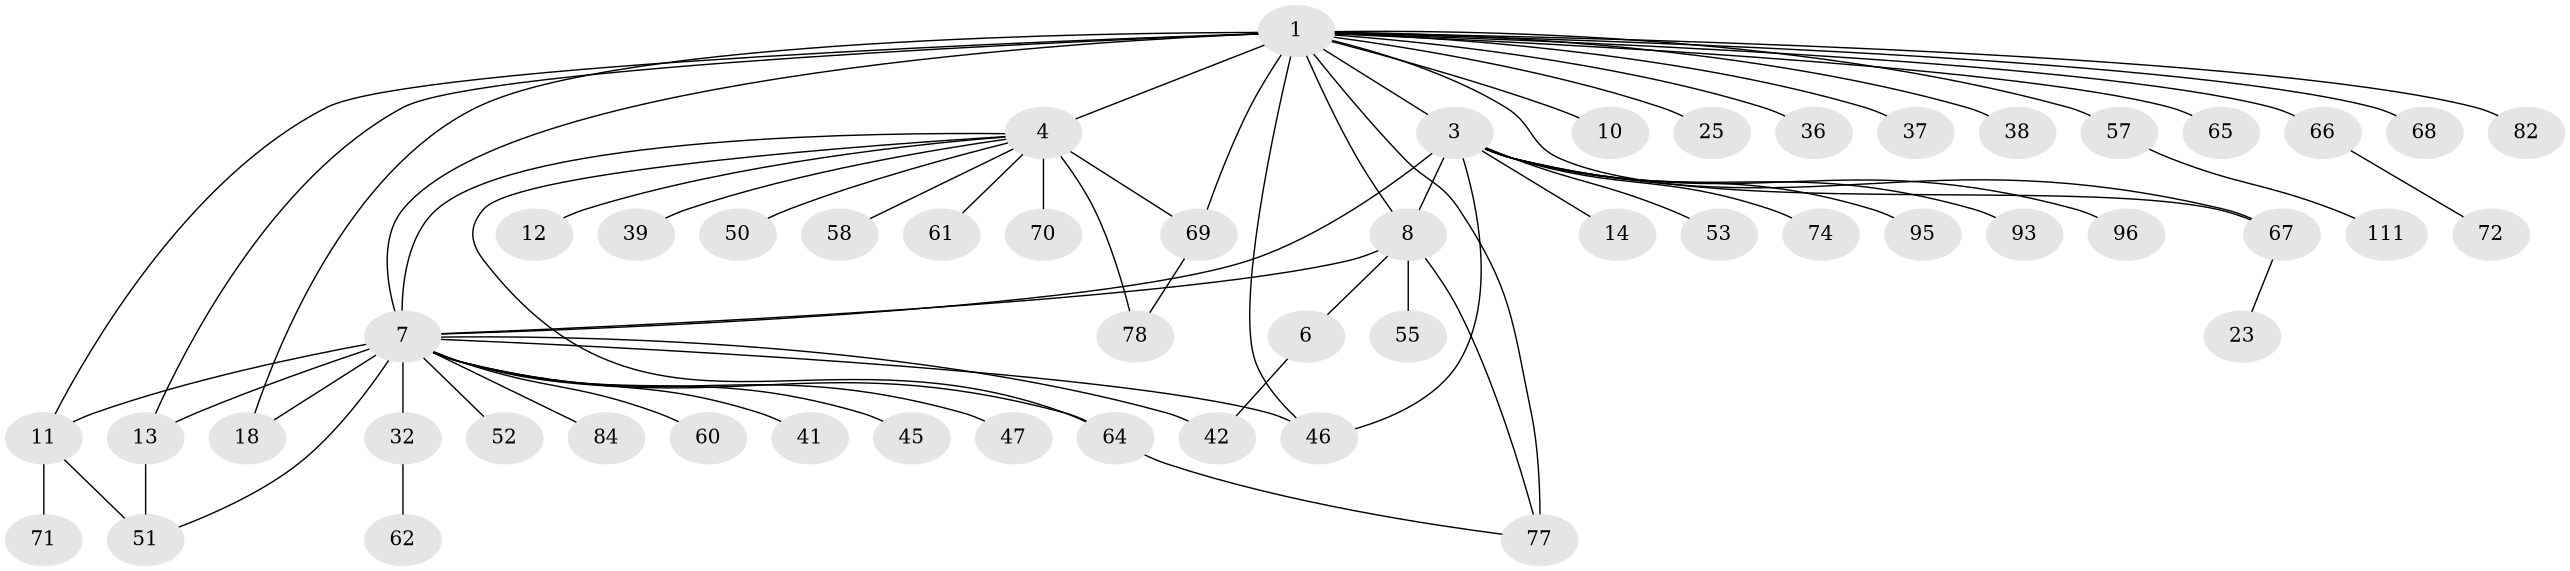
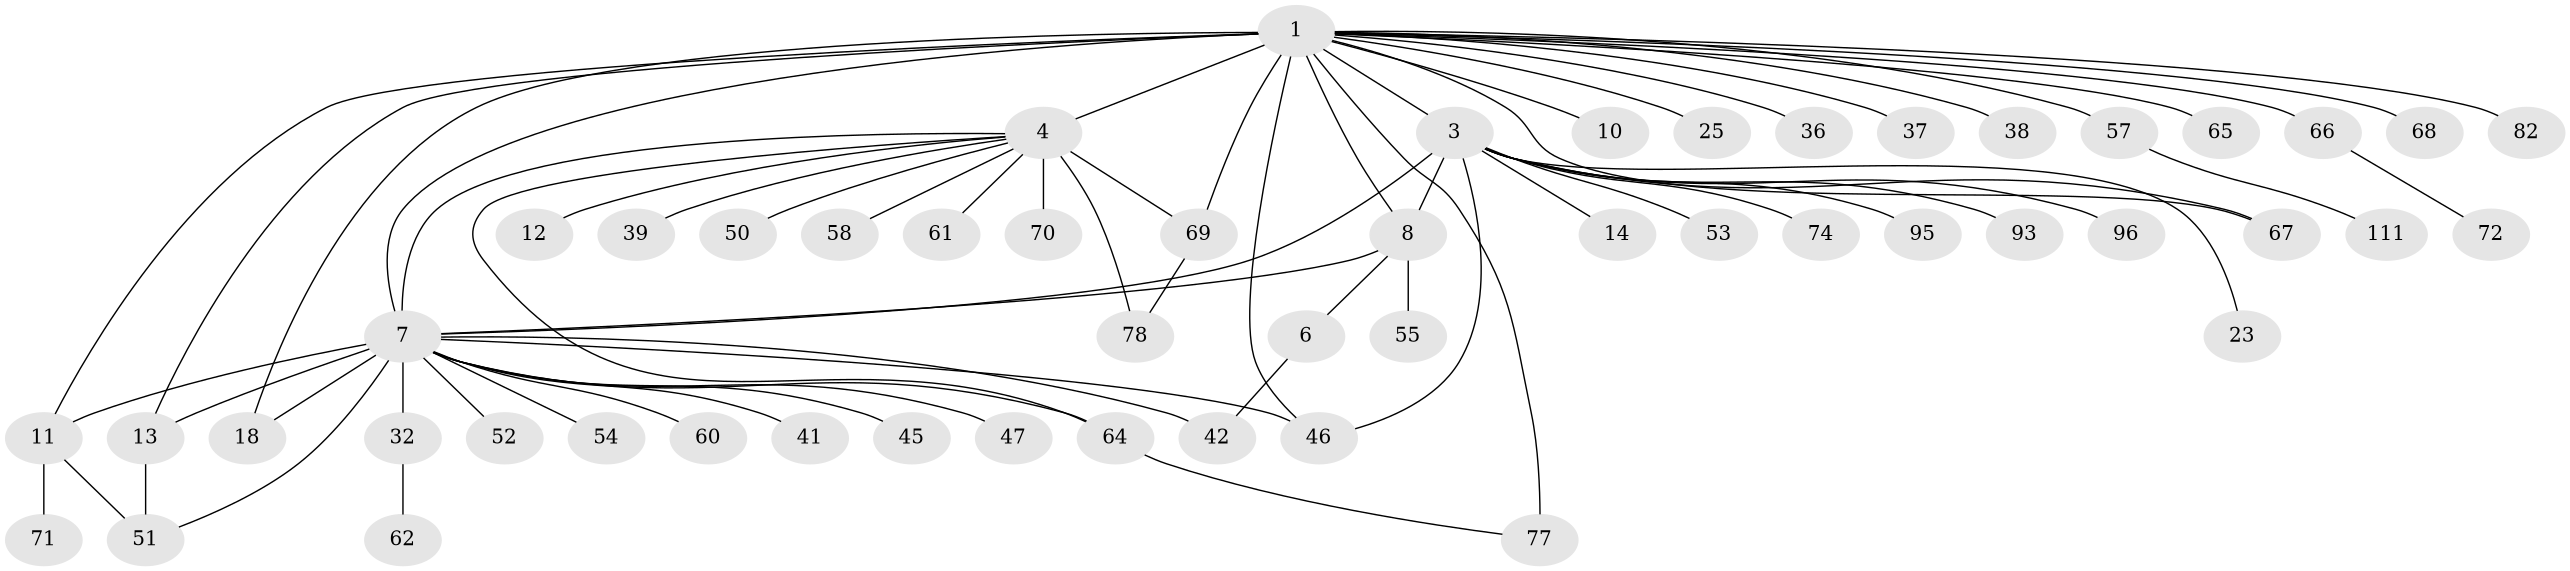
(2262, 286) -> (1893, 166)
(1490, 382) -> none
(607, 438) -> (607, 438)
